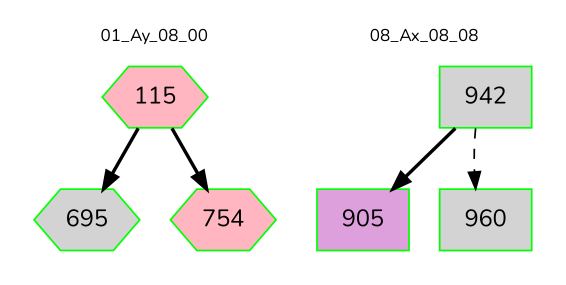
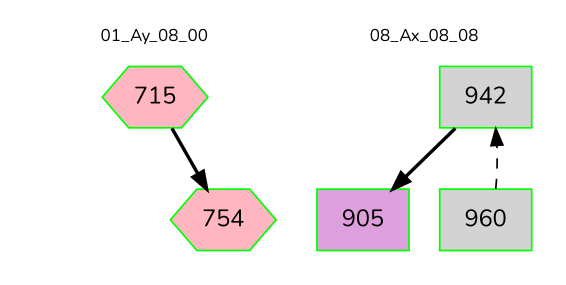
(155, 97) -> (155, 97)
(474, 150) -> (497, 167)
(87, 220) -> none
